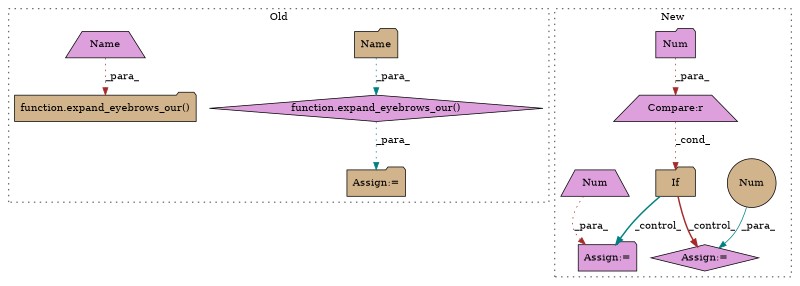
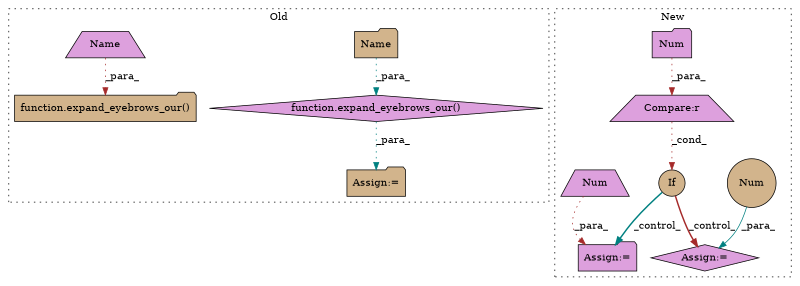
(676, 183) -> (672, 183)
